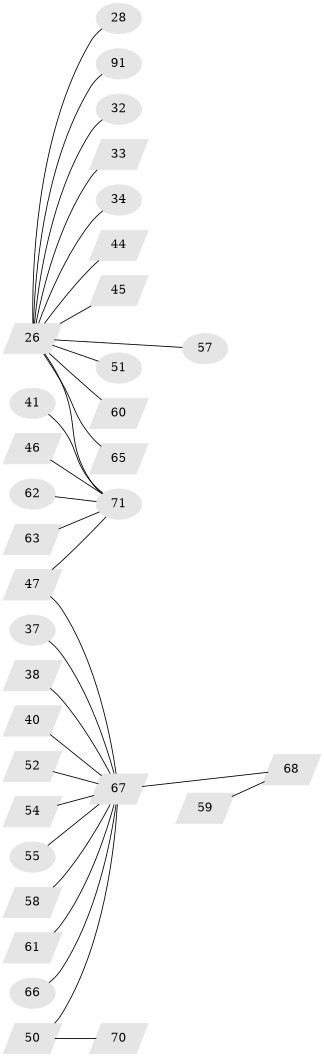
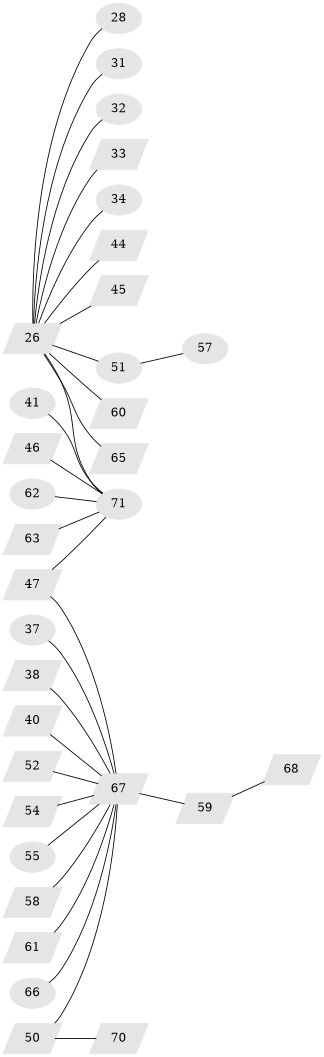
(119, 64) -> (119, 64)
(118, 344) -> (162, 358)
(205, 779) -> (162, 799)
